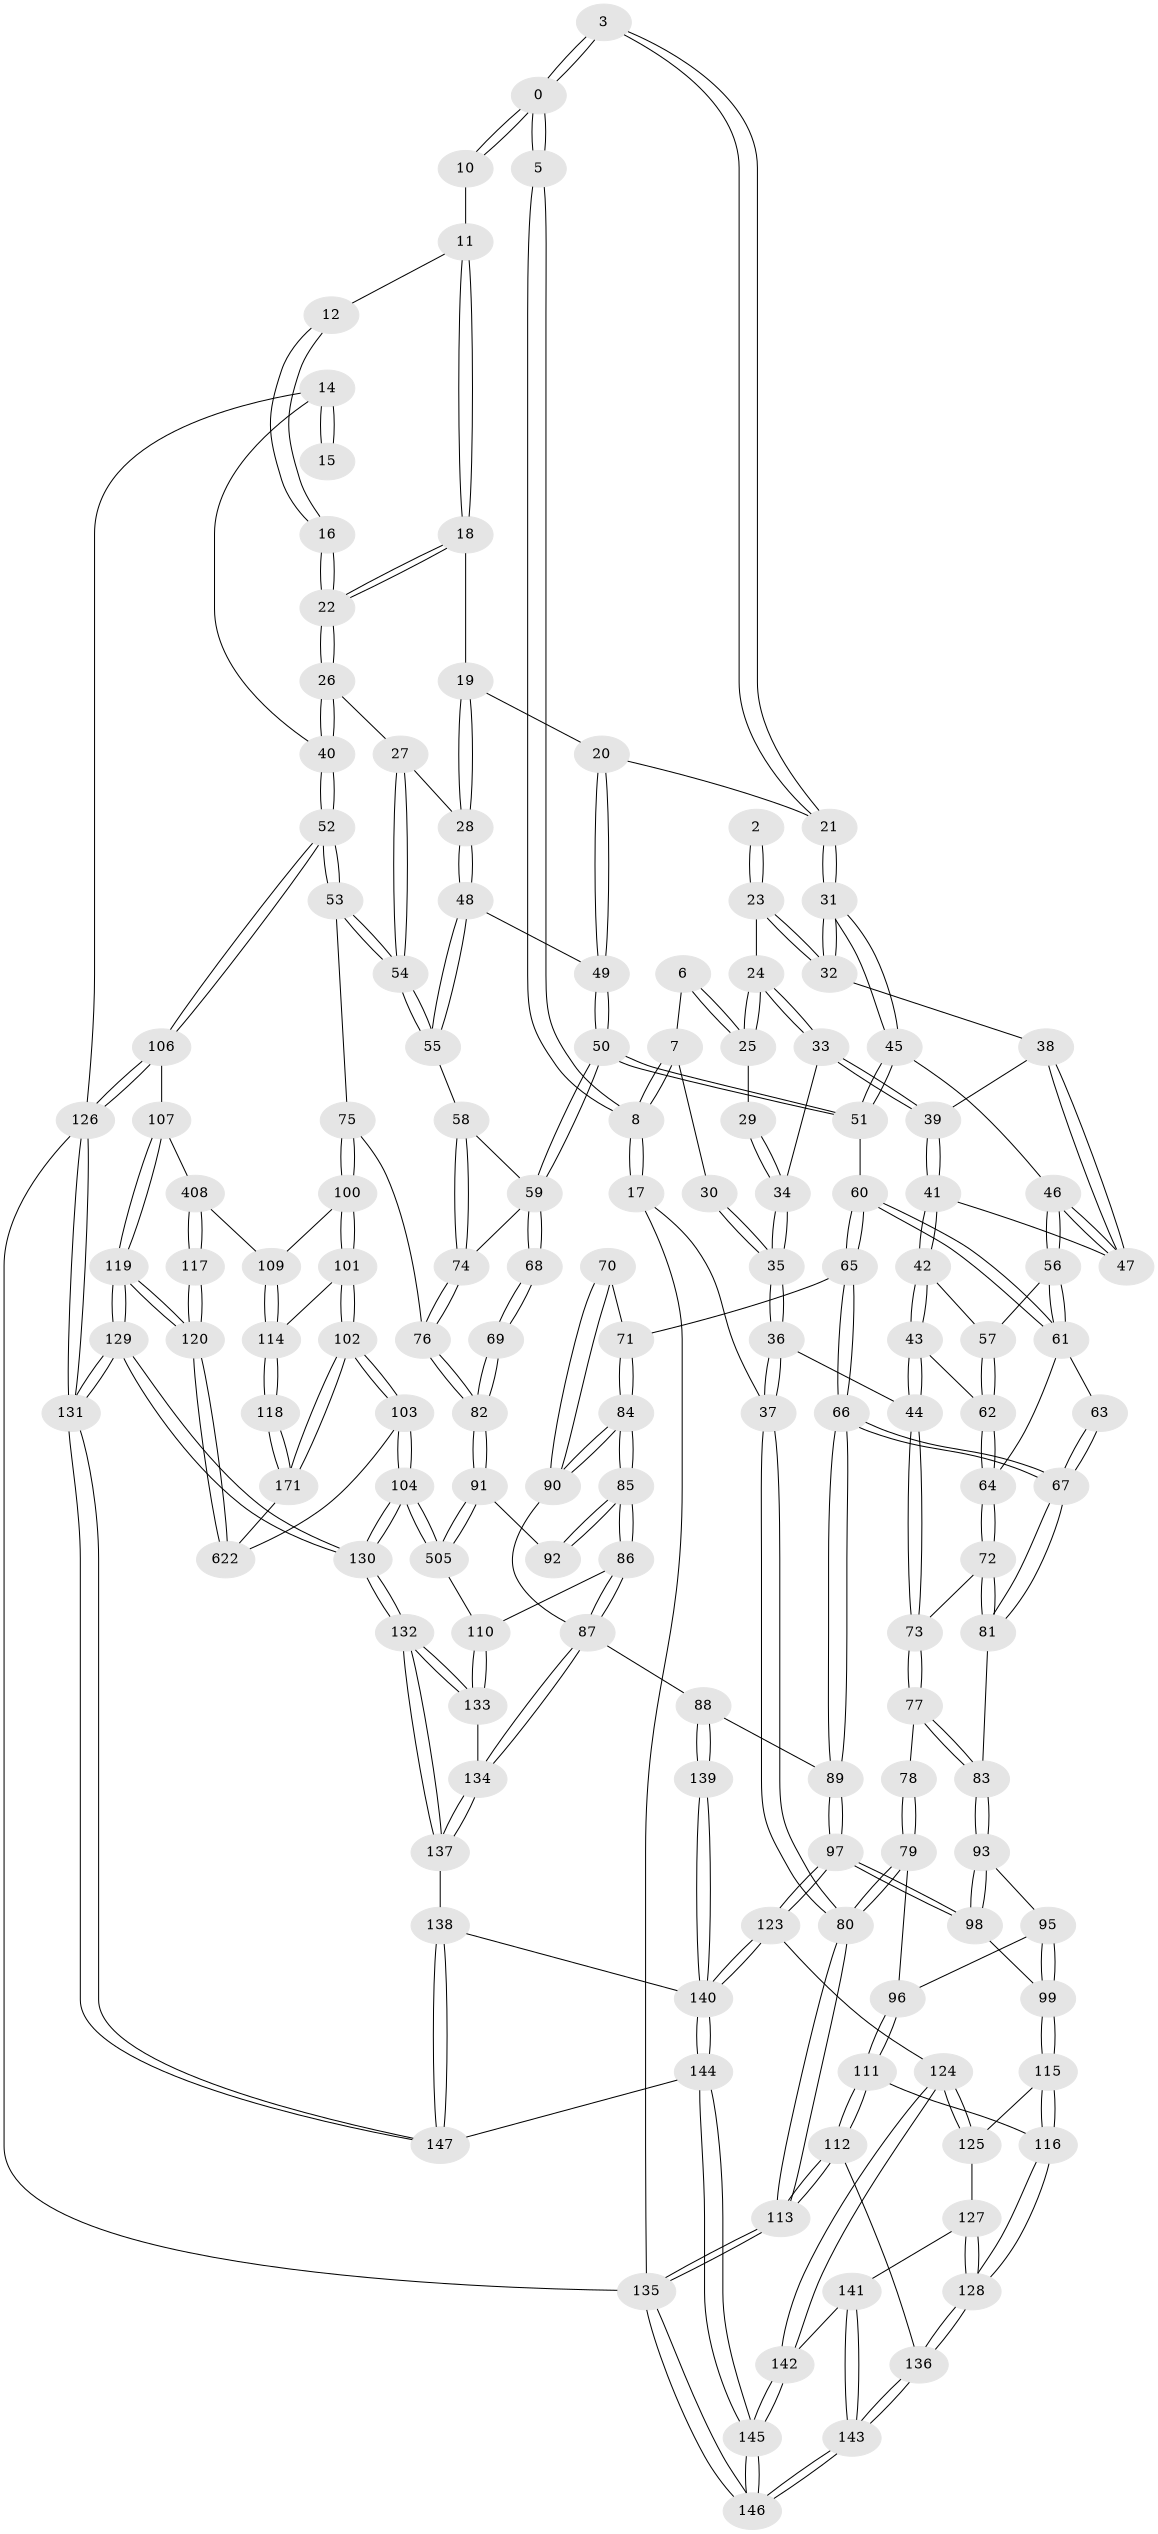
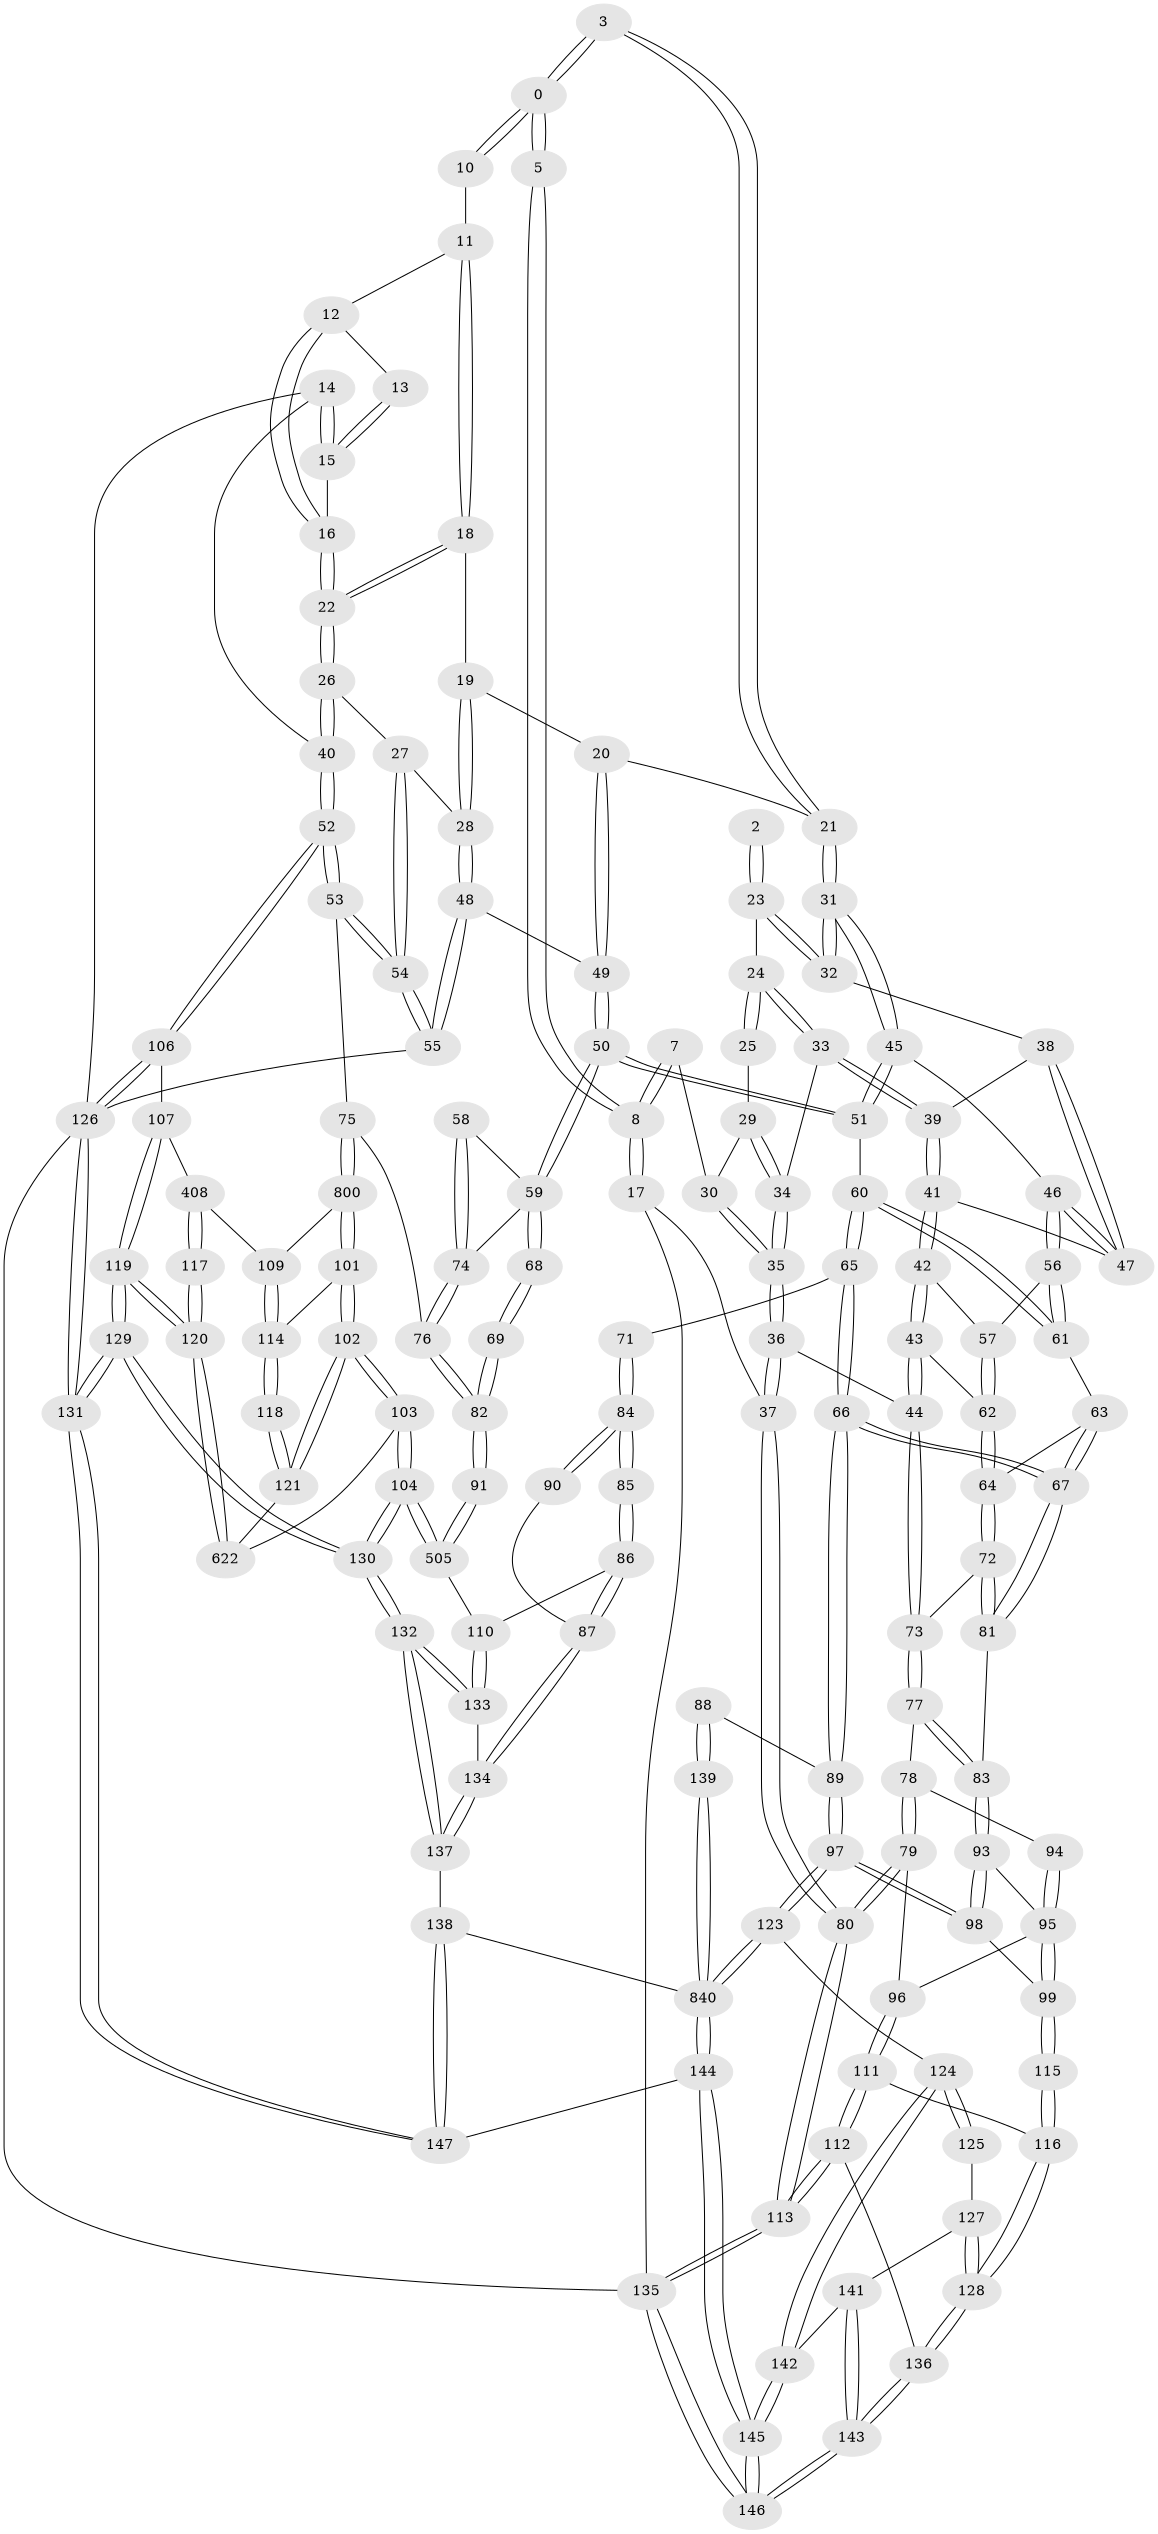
none -> (401, 388)
none -> (327, 498)
(683, 974) -> none
(447, 1084) -> (255, 1071)
none -> (729, 1157)
(348, 1194) -> (348, 1194)
(608, 1267) -> none
(1032, 1416) -> (1044, 1450)
(289, 1486) -> (289, 1486)
(553, 1560) -> none
(646, 1669) -> none
none -> (1055, 1852)
(704, 1999) -> (704, 1999)
(1010, 2109) -> none
